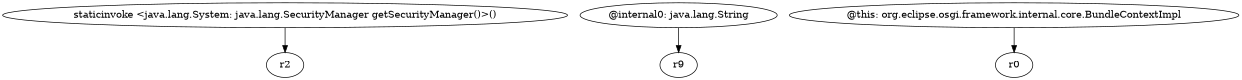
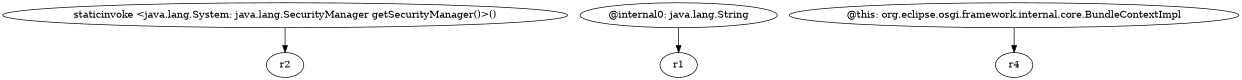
(679, 65) -> (679, 65)
(1014, 65) -> (1014, 65)
